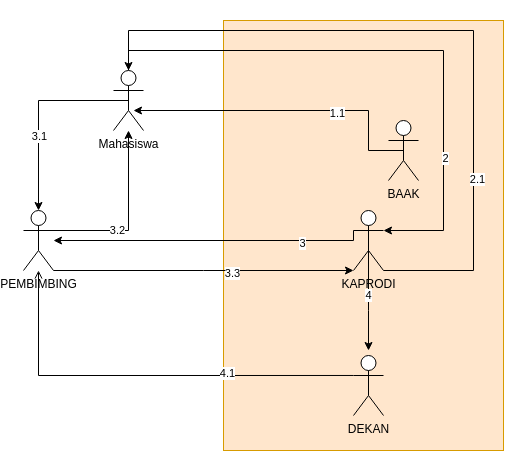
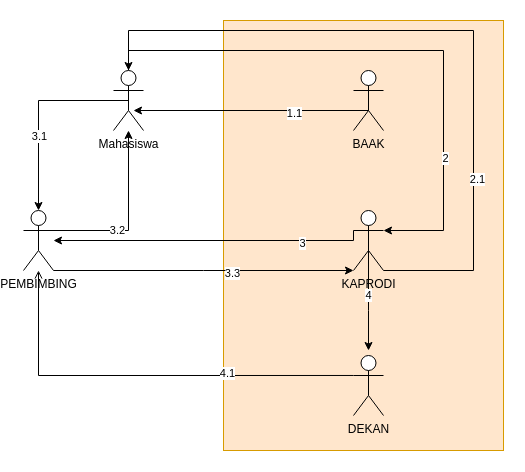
(404, 151) -> (369, 101)
